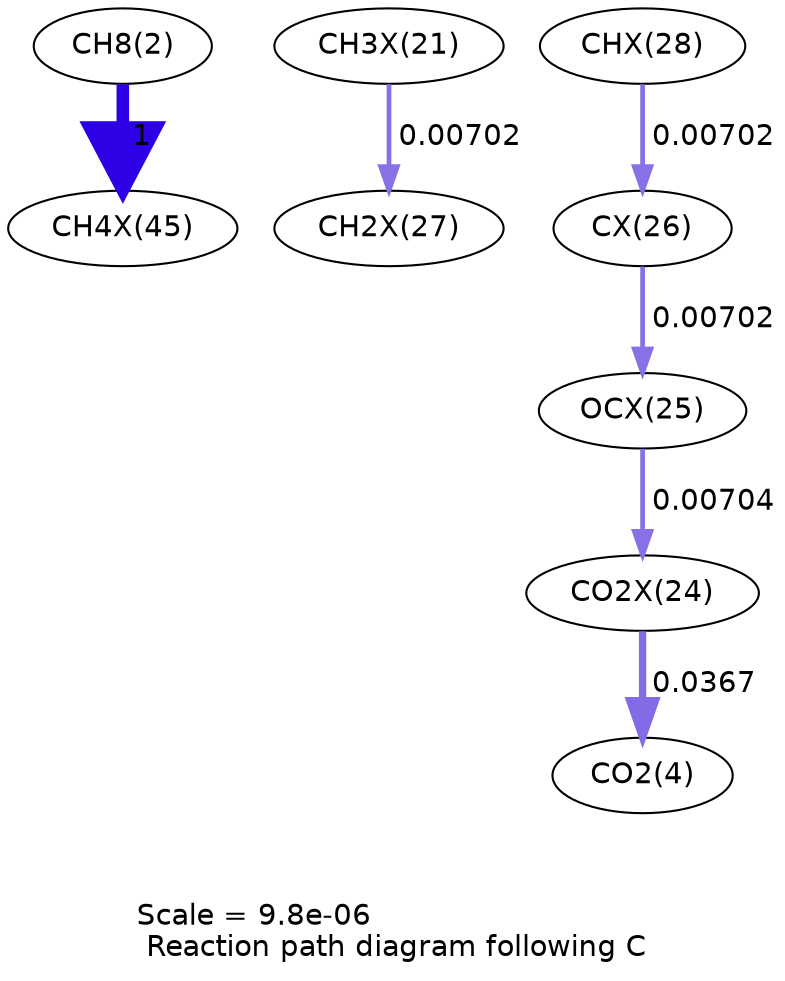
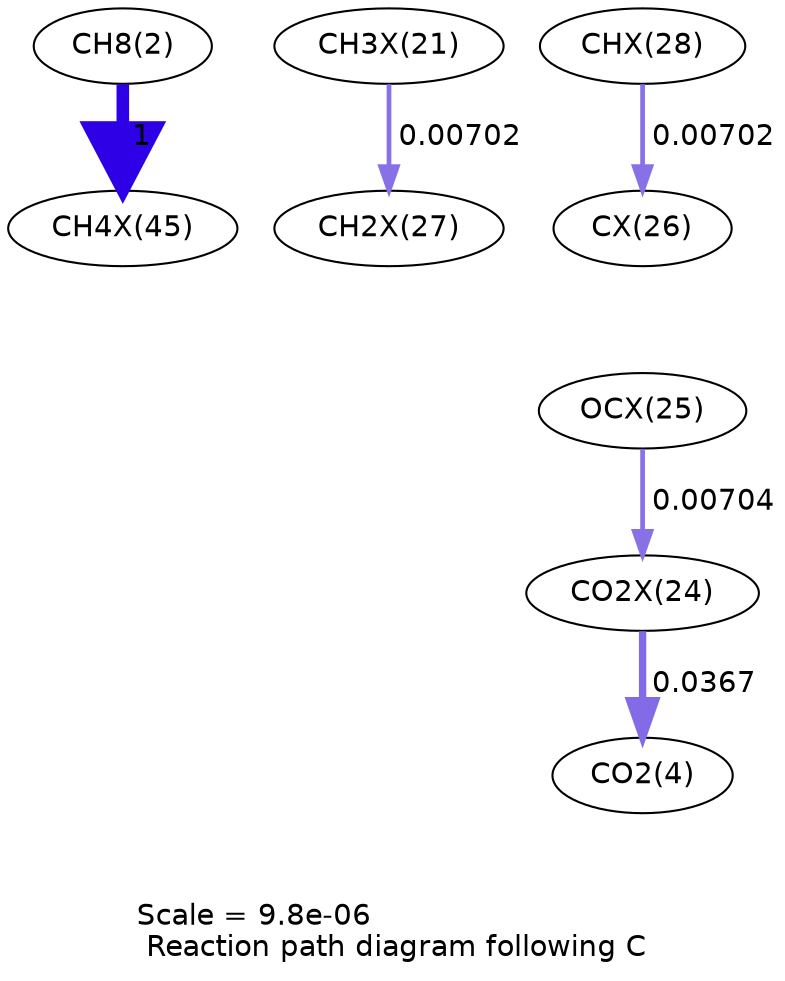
(643, 307) -> none
